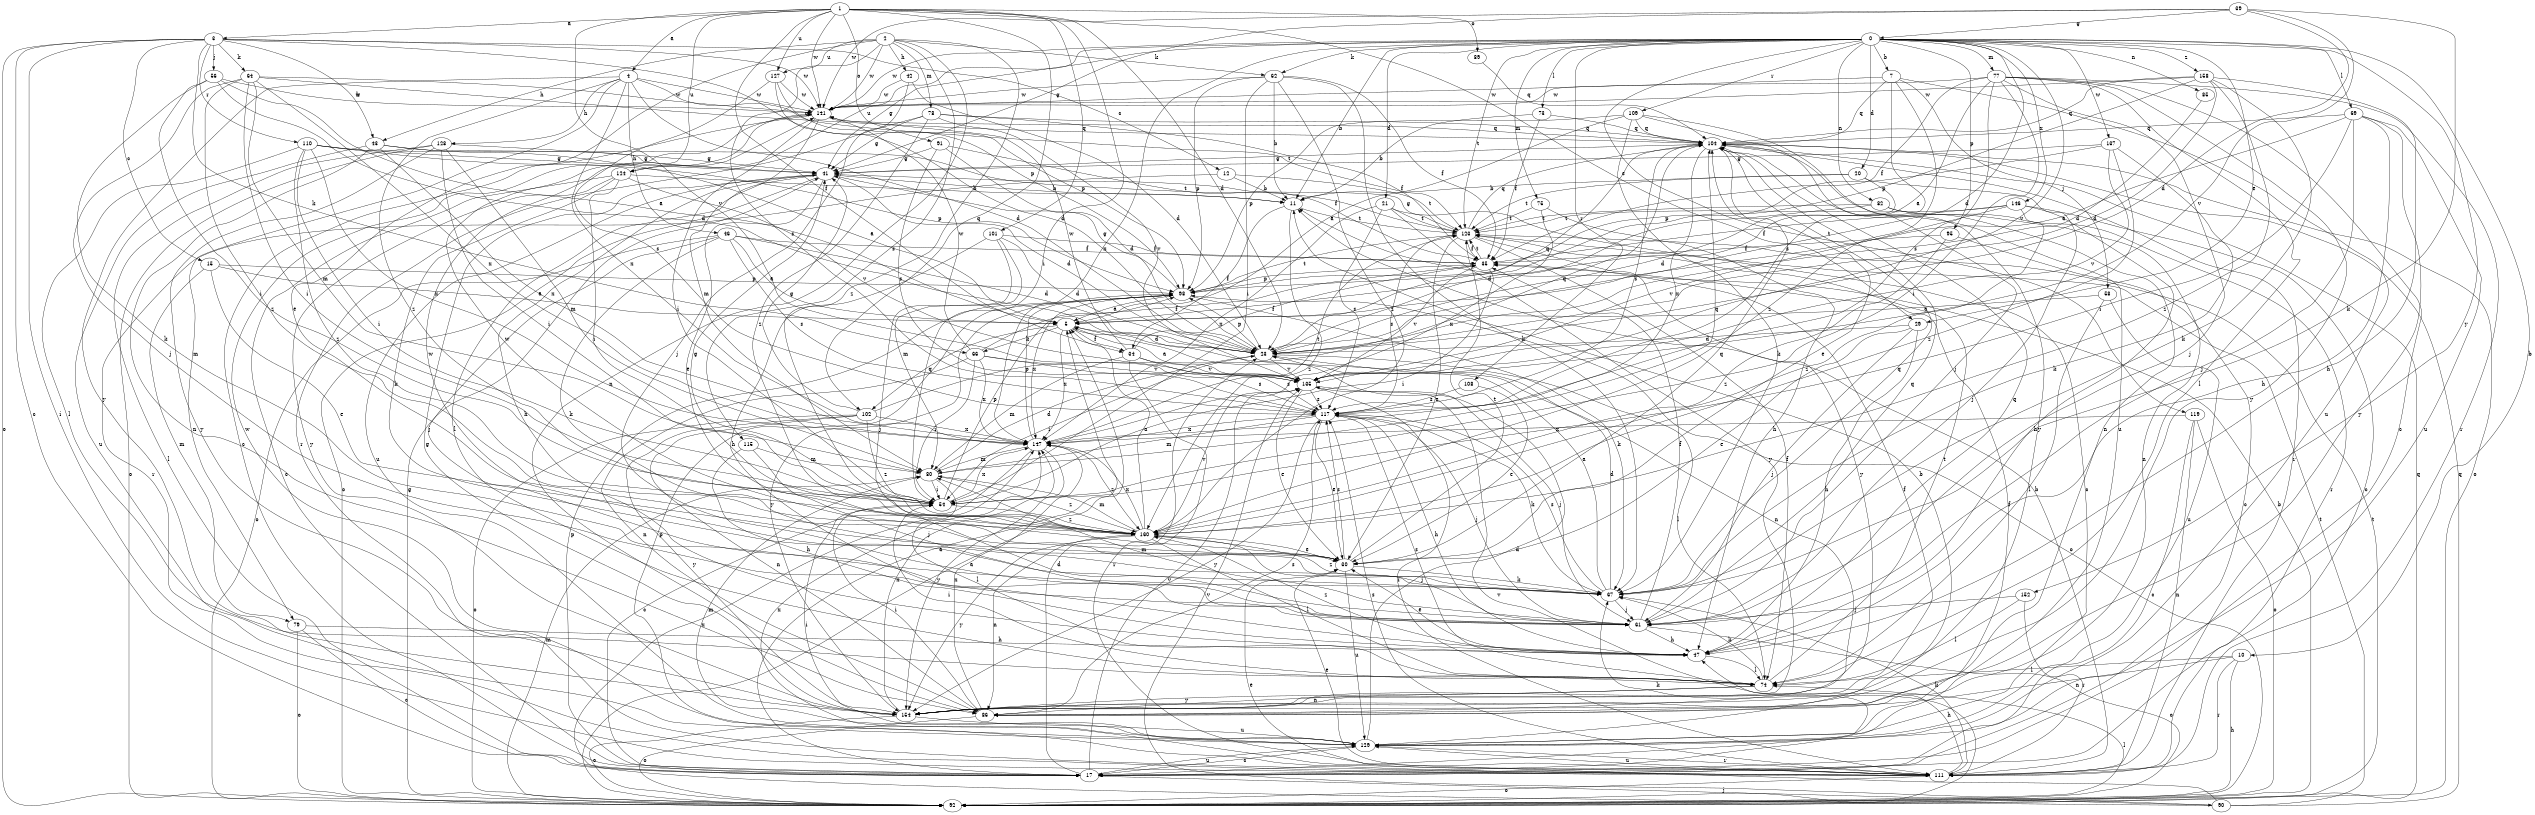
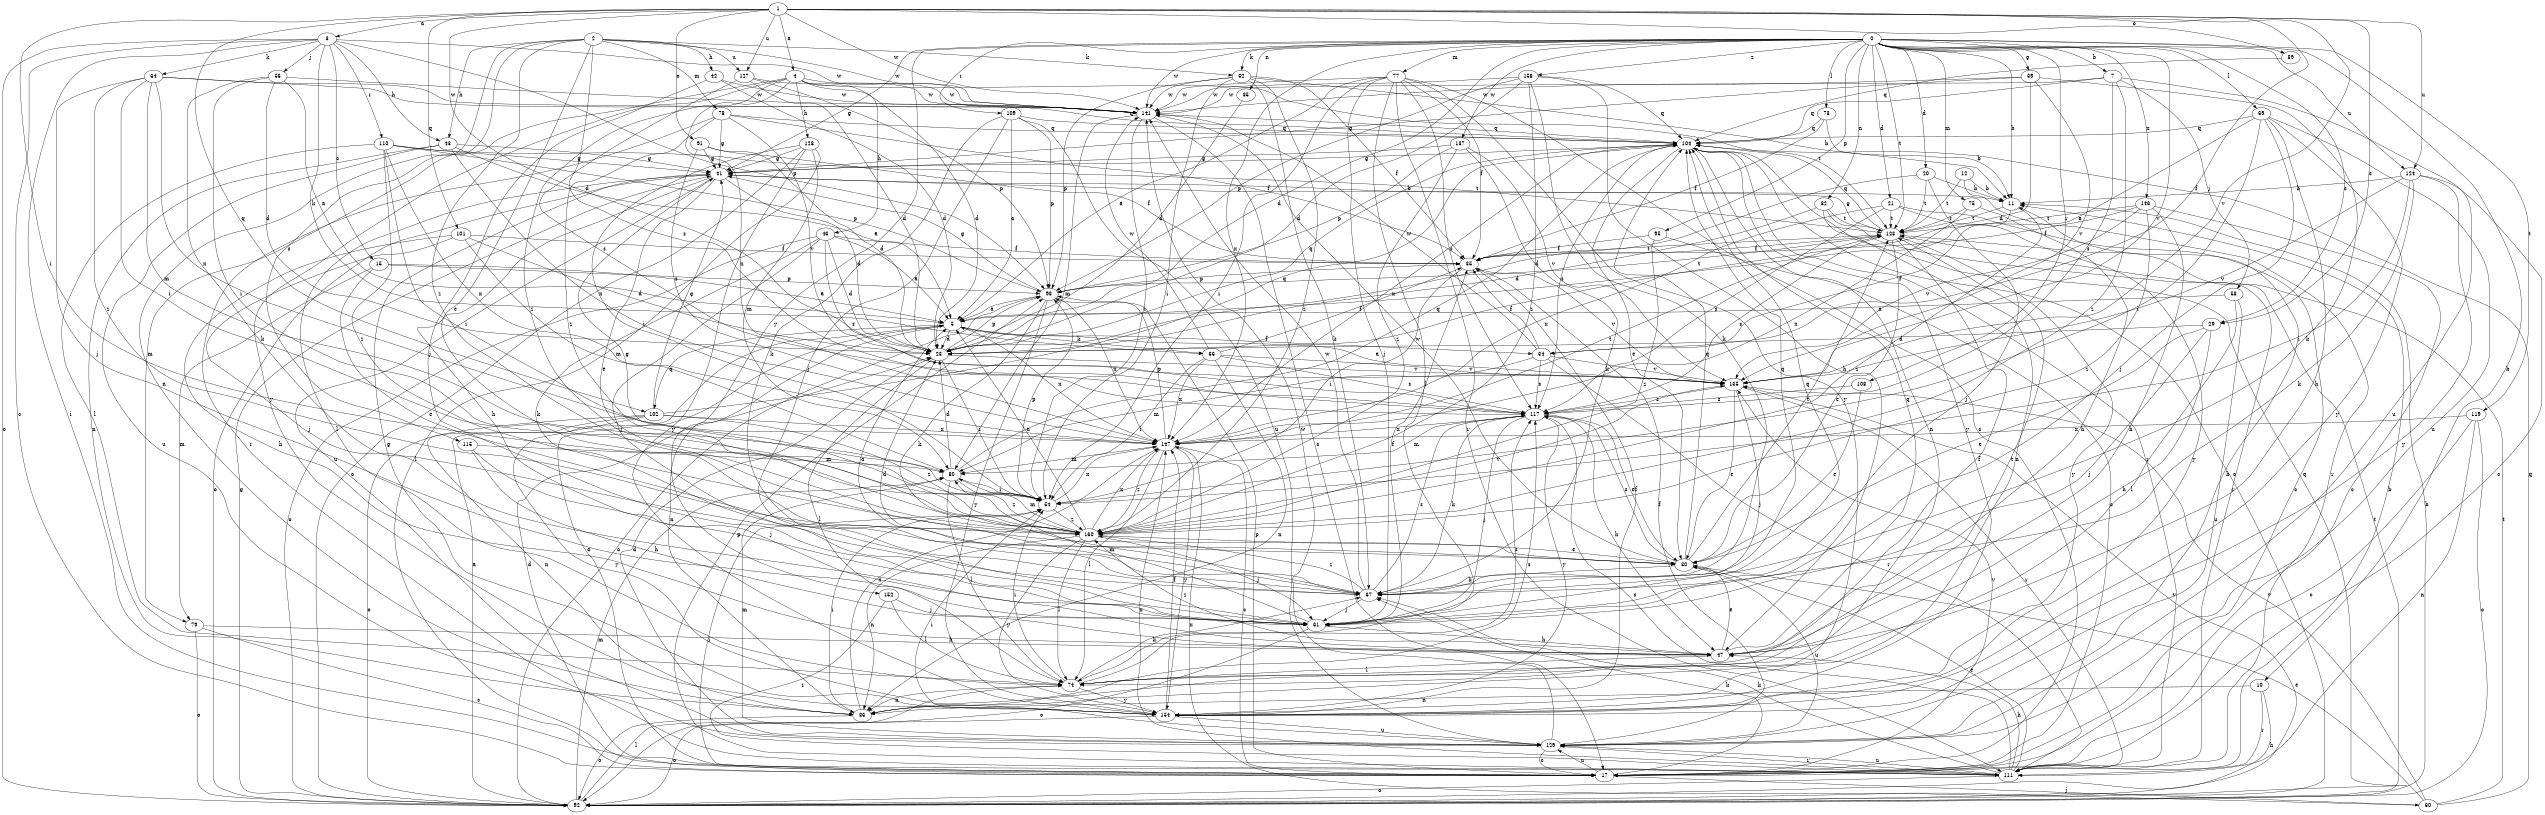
(2056, 24) -> (1963, 44)
(730, 48) -> none
(898, 580) -> (1174, 580)
(1993, 671) -> (1087, 564)
none -> (715, 761)
(2221, 806) -> (2428, 806)
